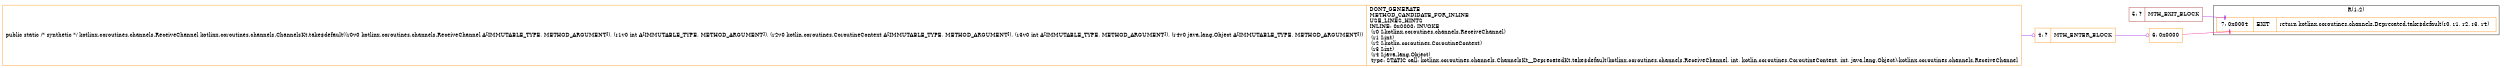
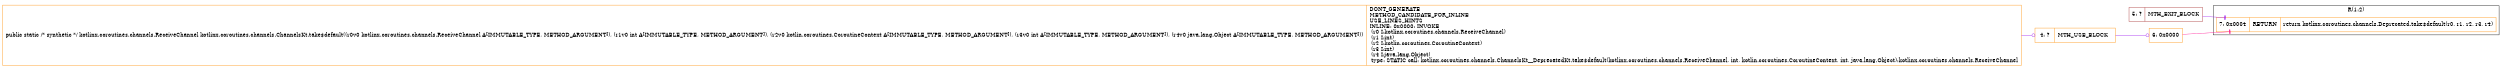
(2263, 24) -> (2265, 24)
(2083, 35) -> (2083, 35)
